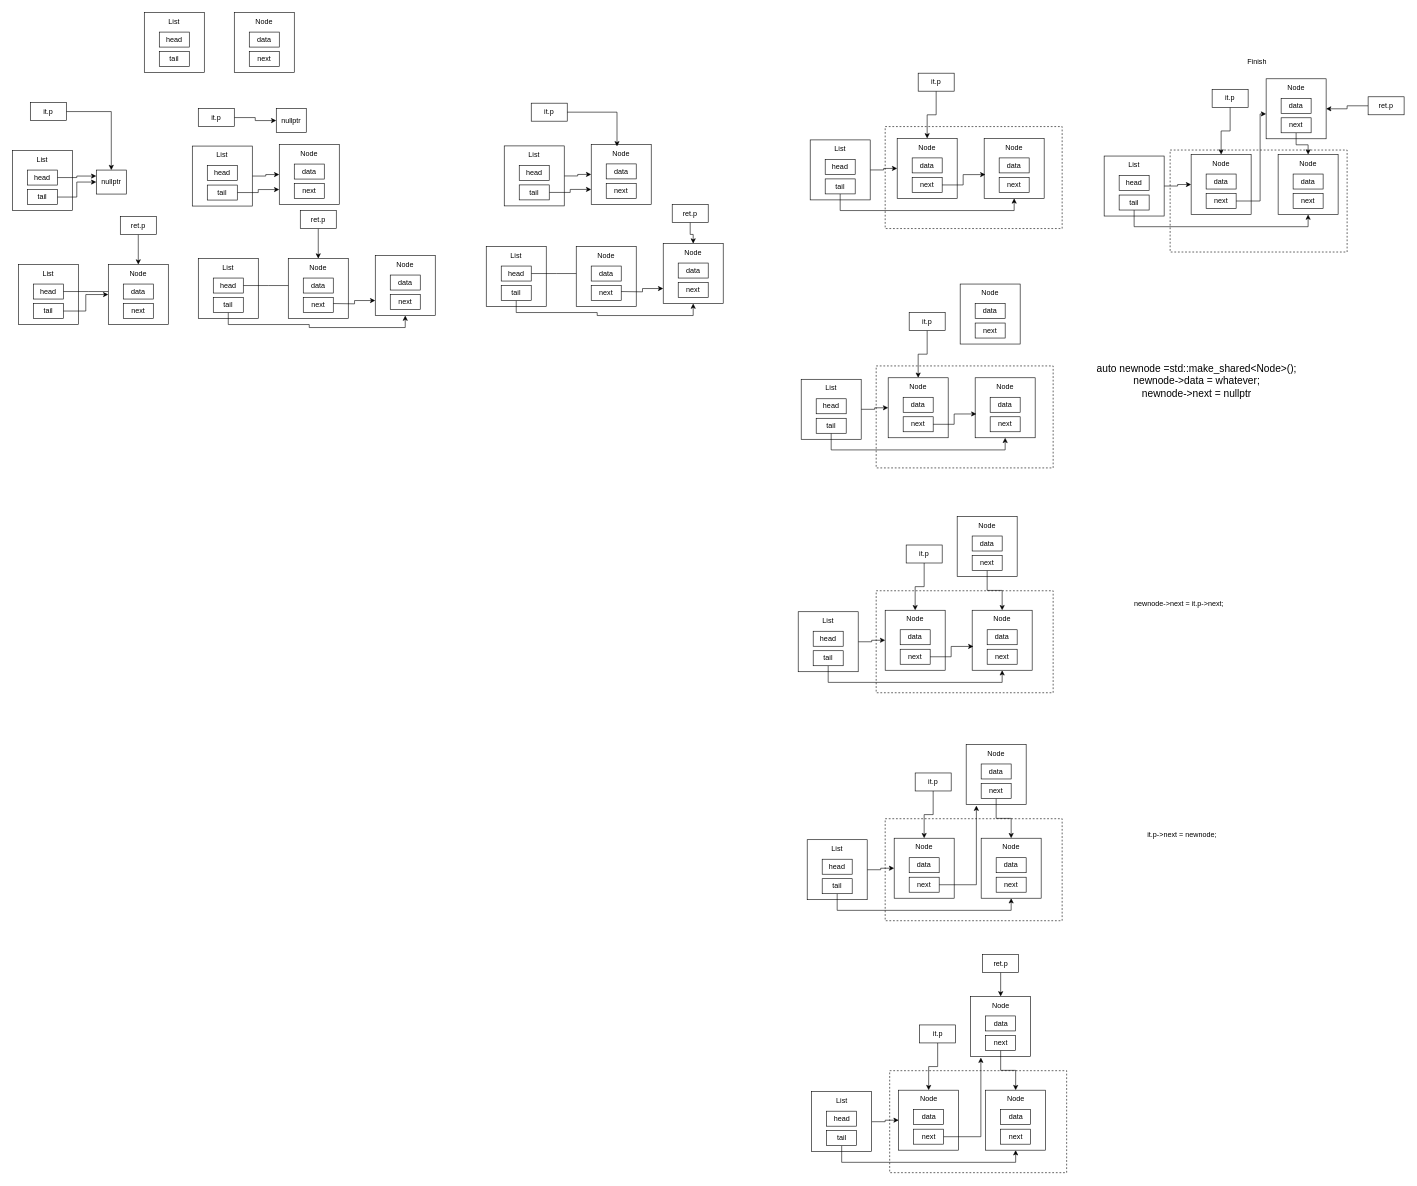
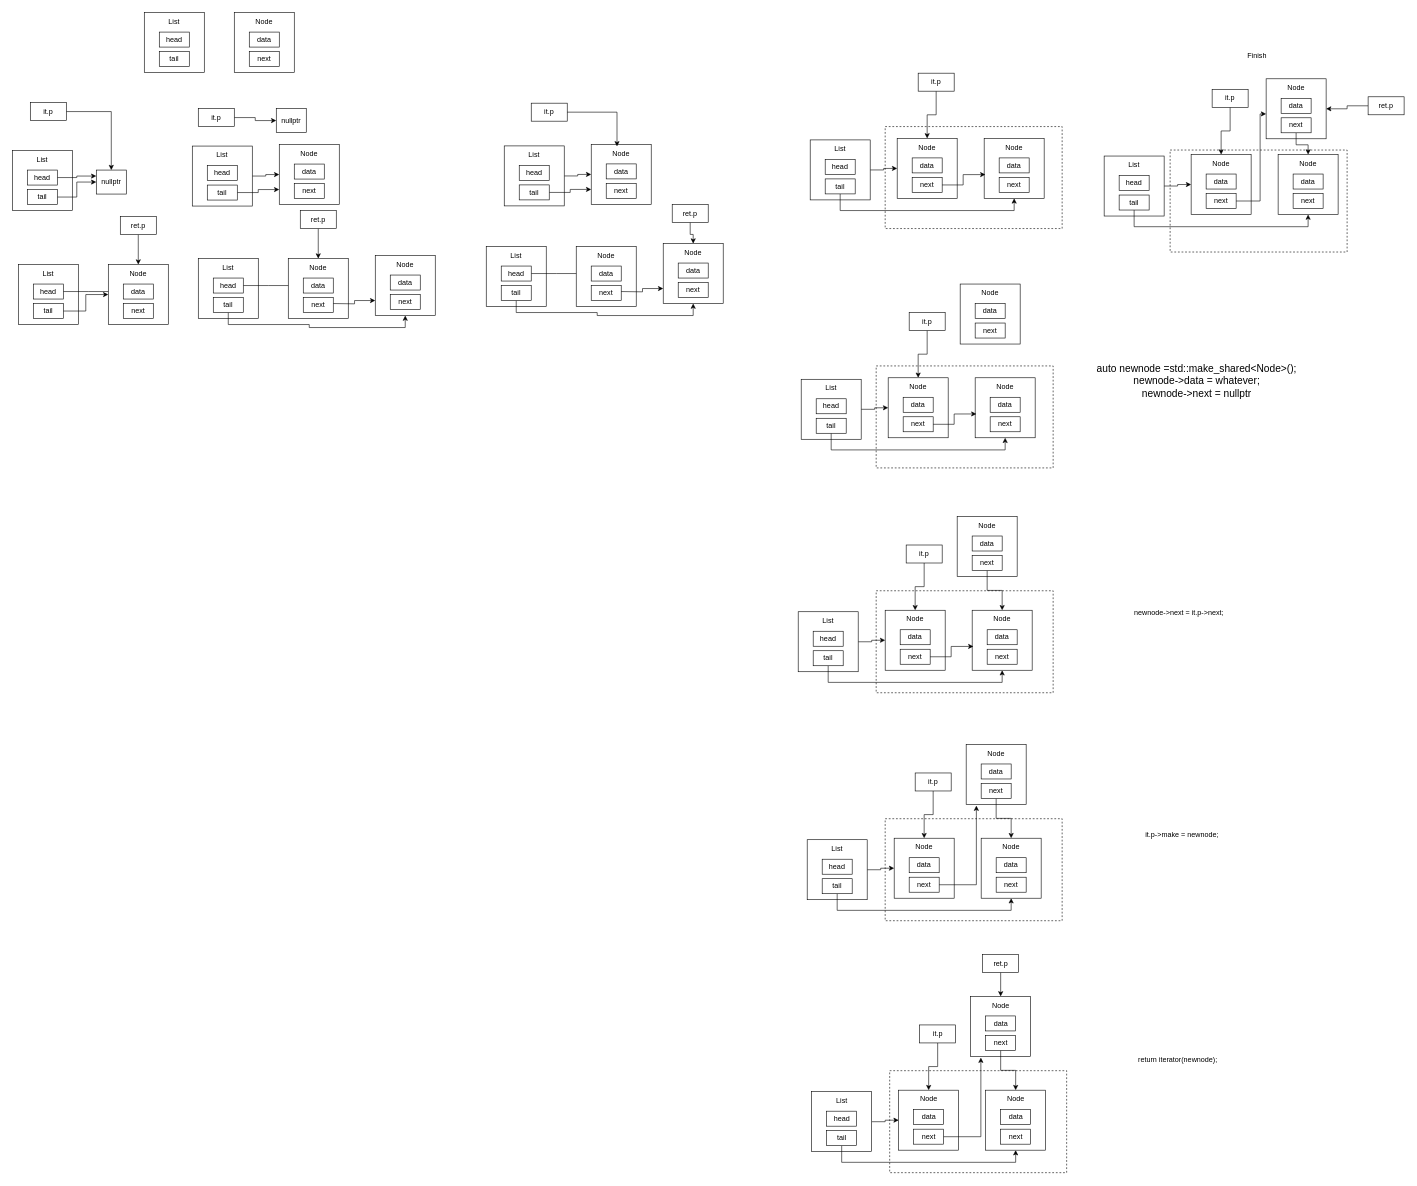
(1257, 62) -> (1257, 56)
(1179, 603) -> (1179, 612)
(1182, 835) -> (1182, 835)
none -> (1178, 1059)
